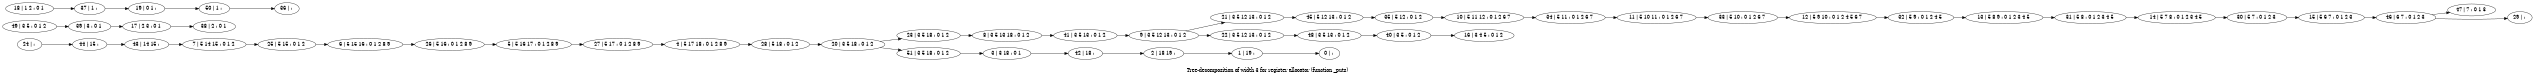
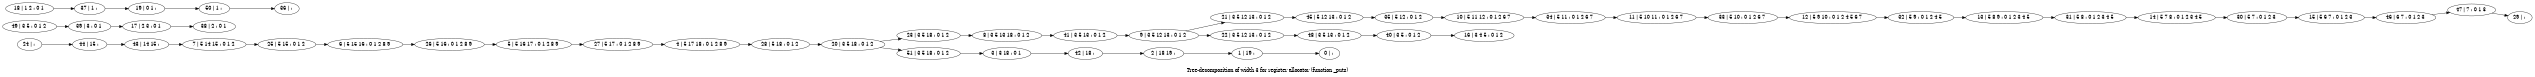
(2470, 19) -> (2498, 14)
